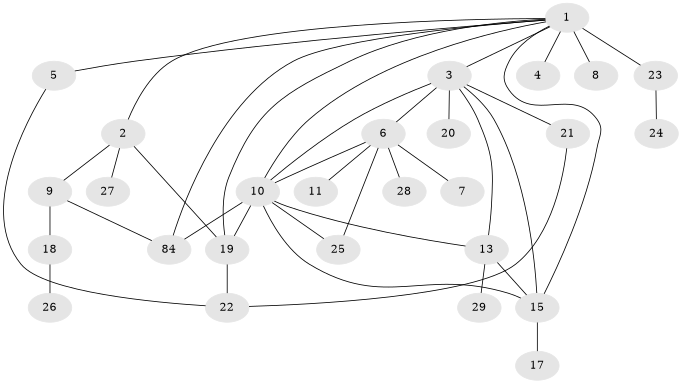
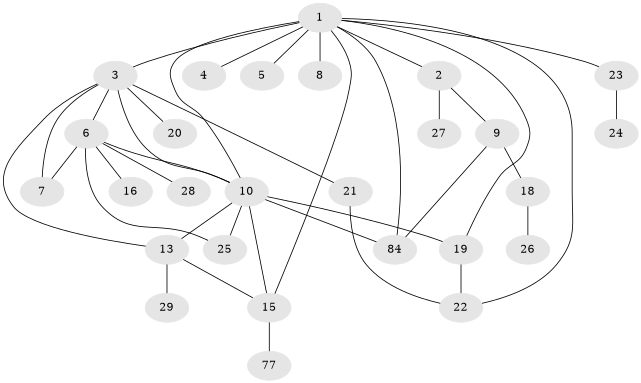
(519, 182) -> (56, 122)
(175, 192) -> none
(316, 192) -> (131, 192)
(23, 266) -> (566, 104)
(537, 366) -> (269, 366)
